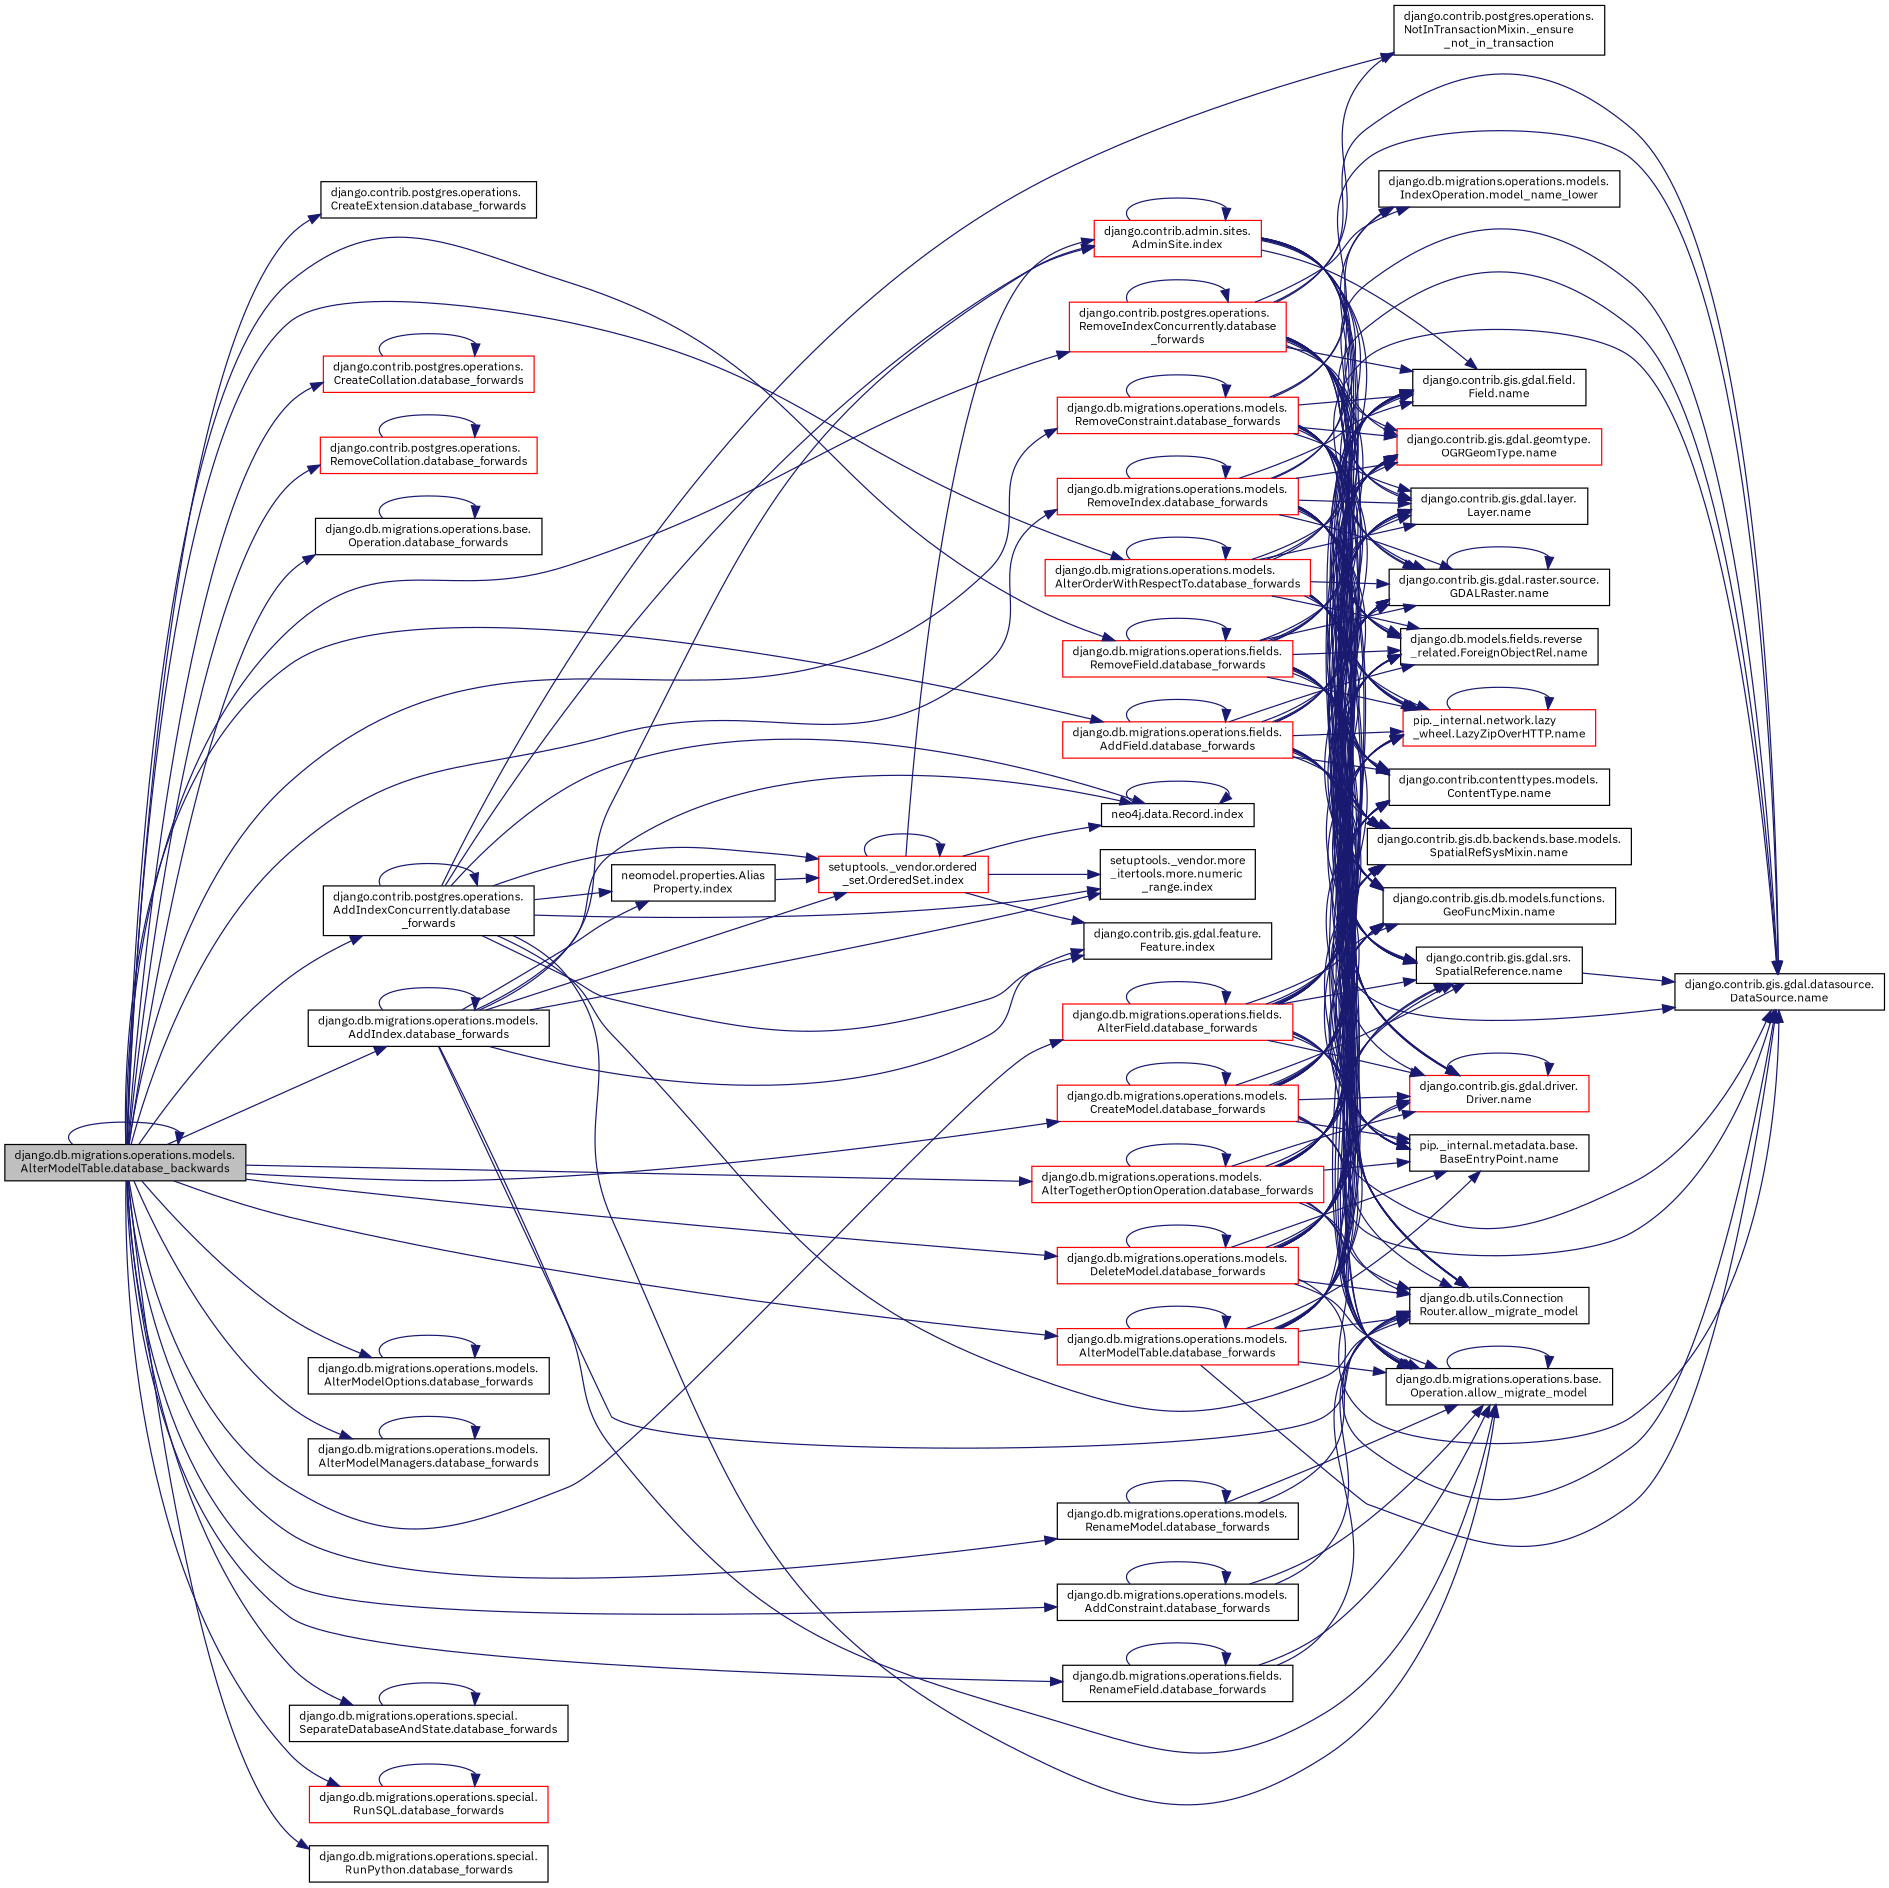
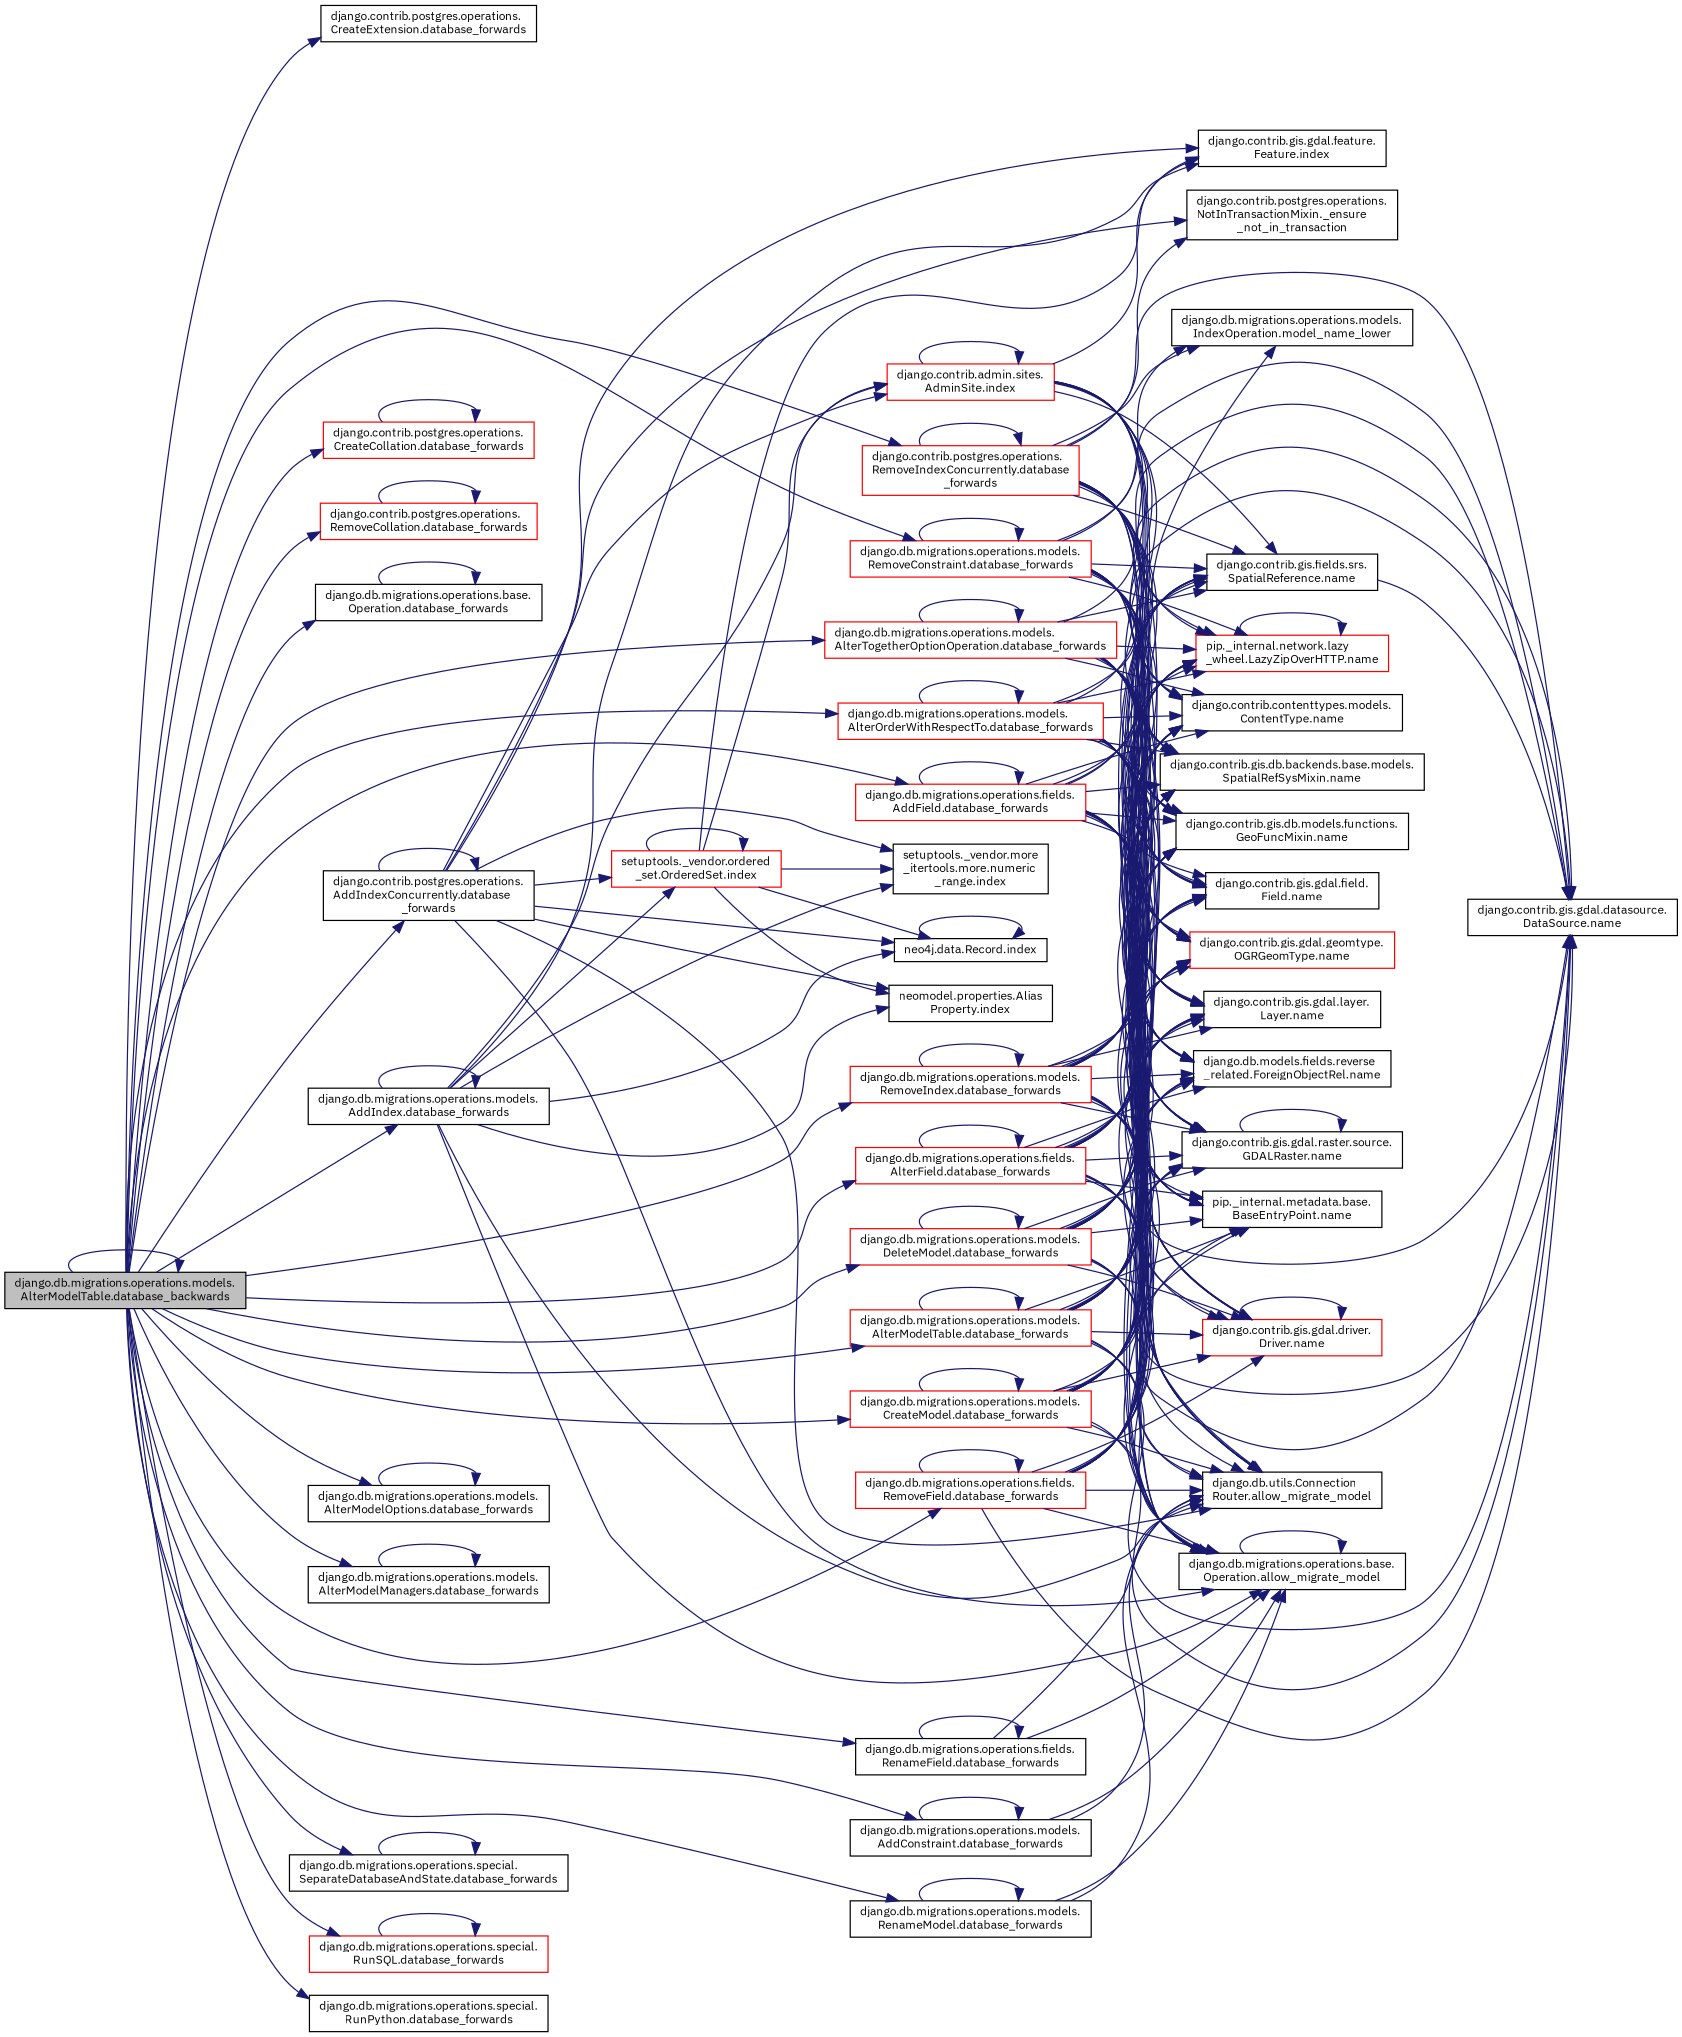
(1350, 389) -> (1137, 273)
(791, 879) -> (788, 951)
(1499, 965) -> (1292, 572)
